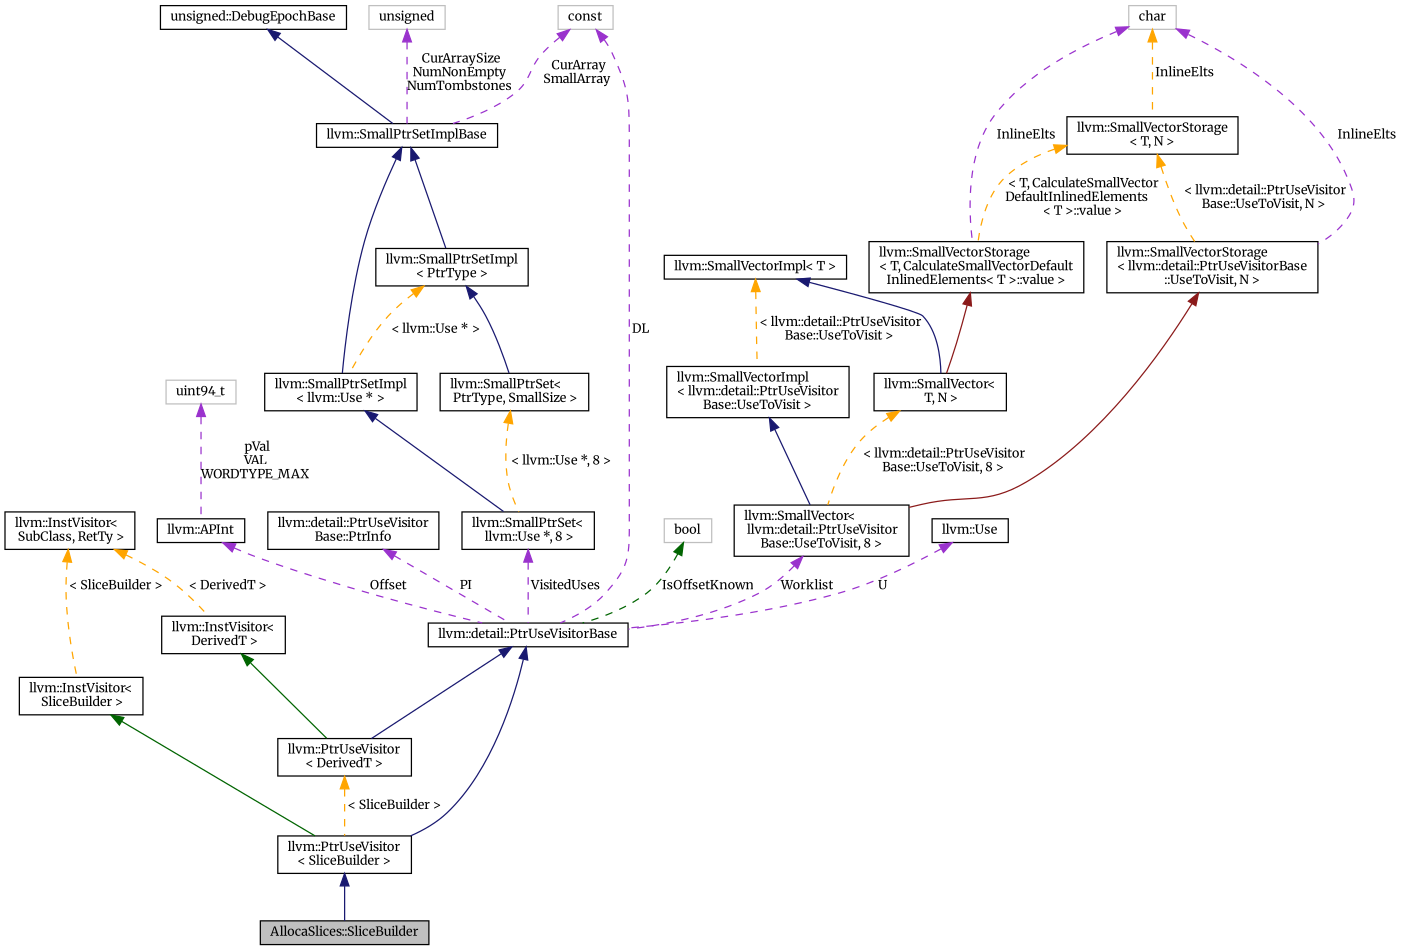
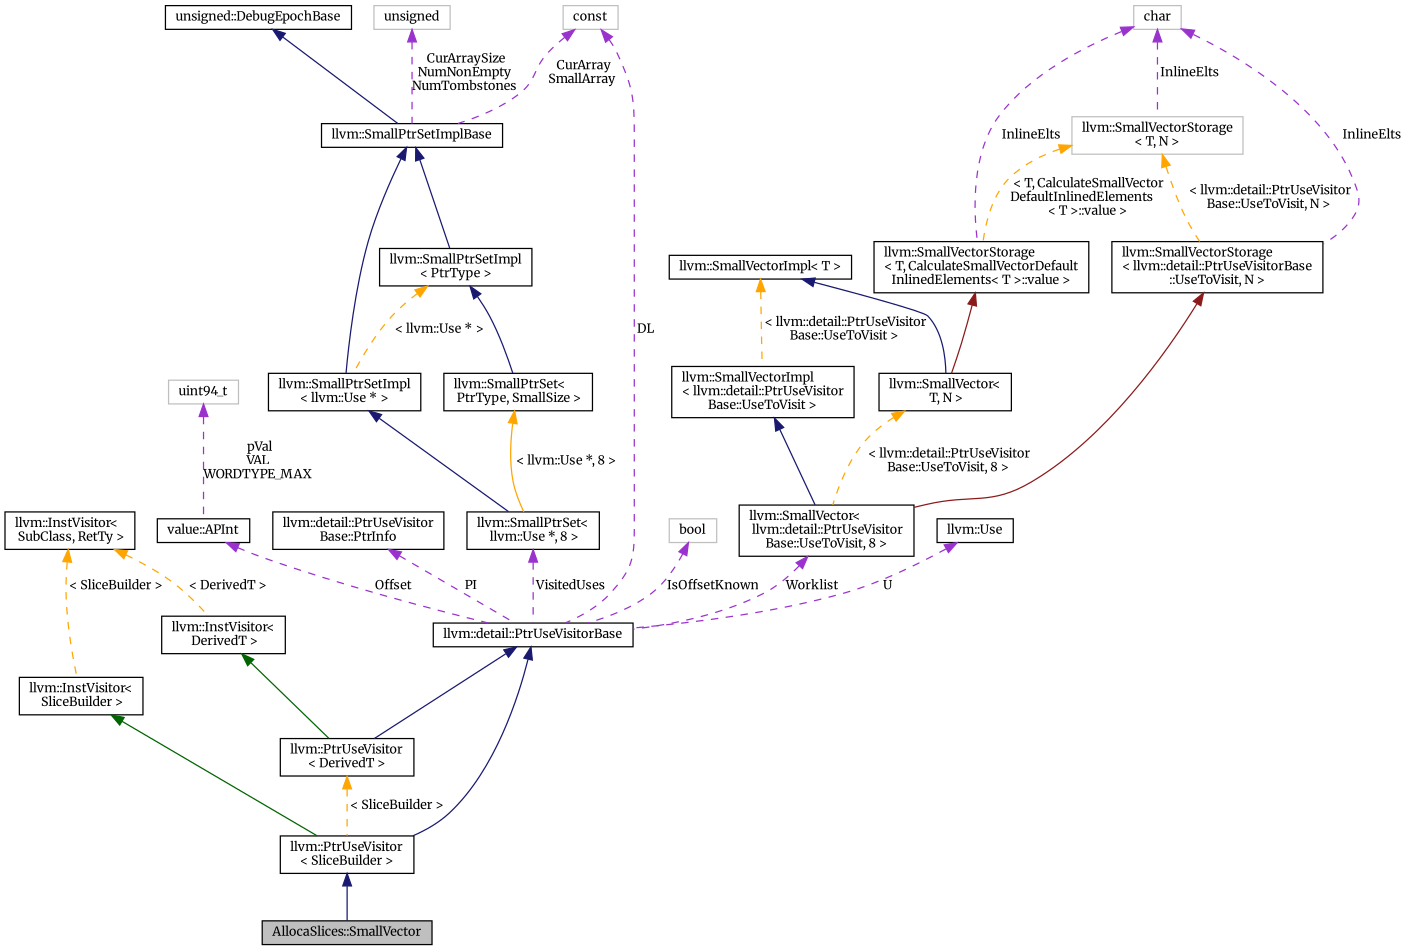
(1152, 79) -> (1157, 79)
(1152, 135) -> (1157, 135)
(506, 469) -> (511, 469)
(201, 531) -> (204, 531)
(638, 599) -> (643, 599)
(345, 933) -> (347, 933)
